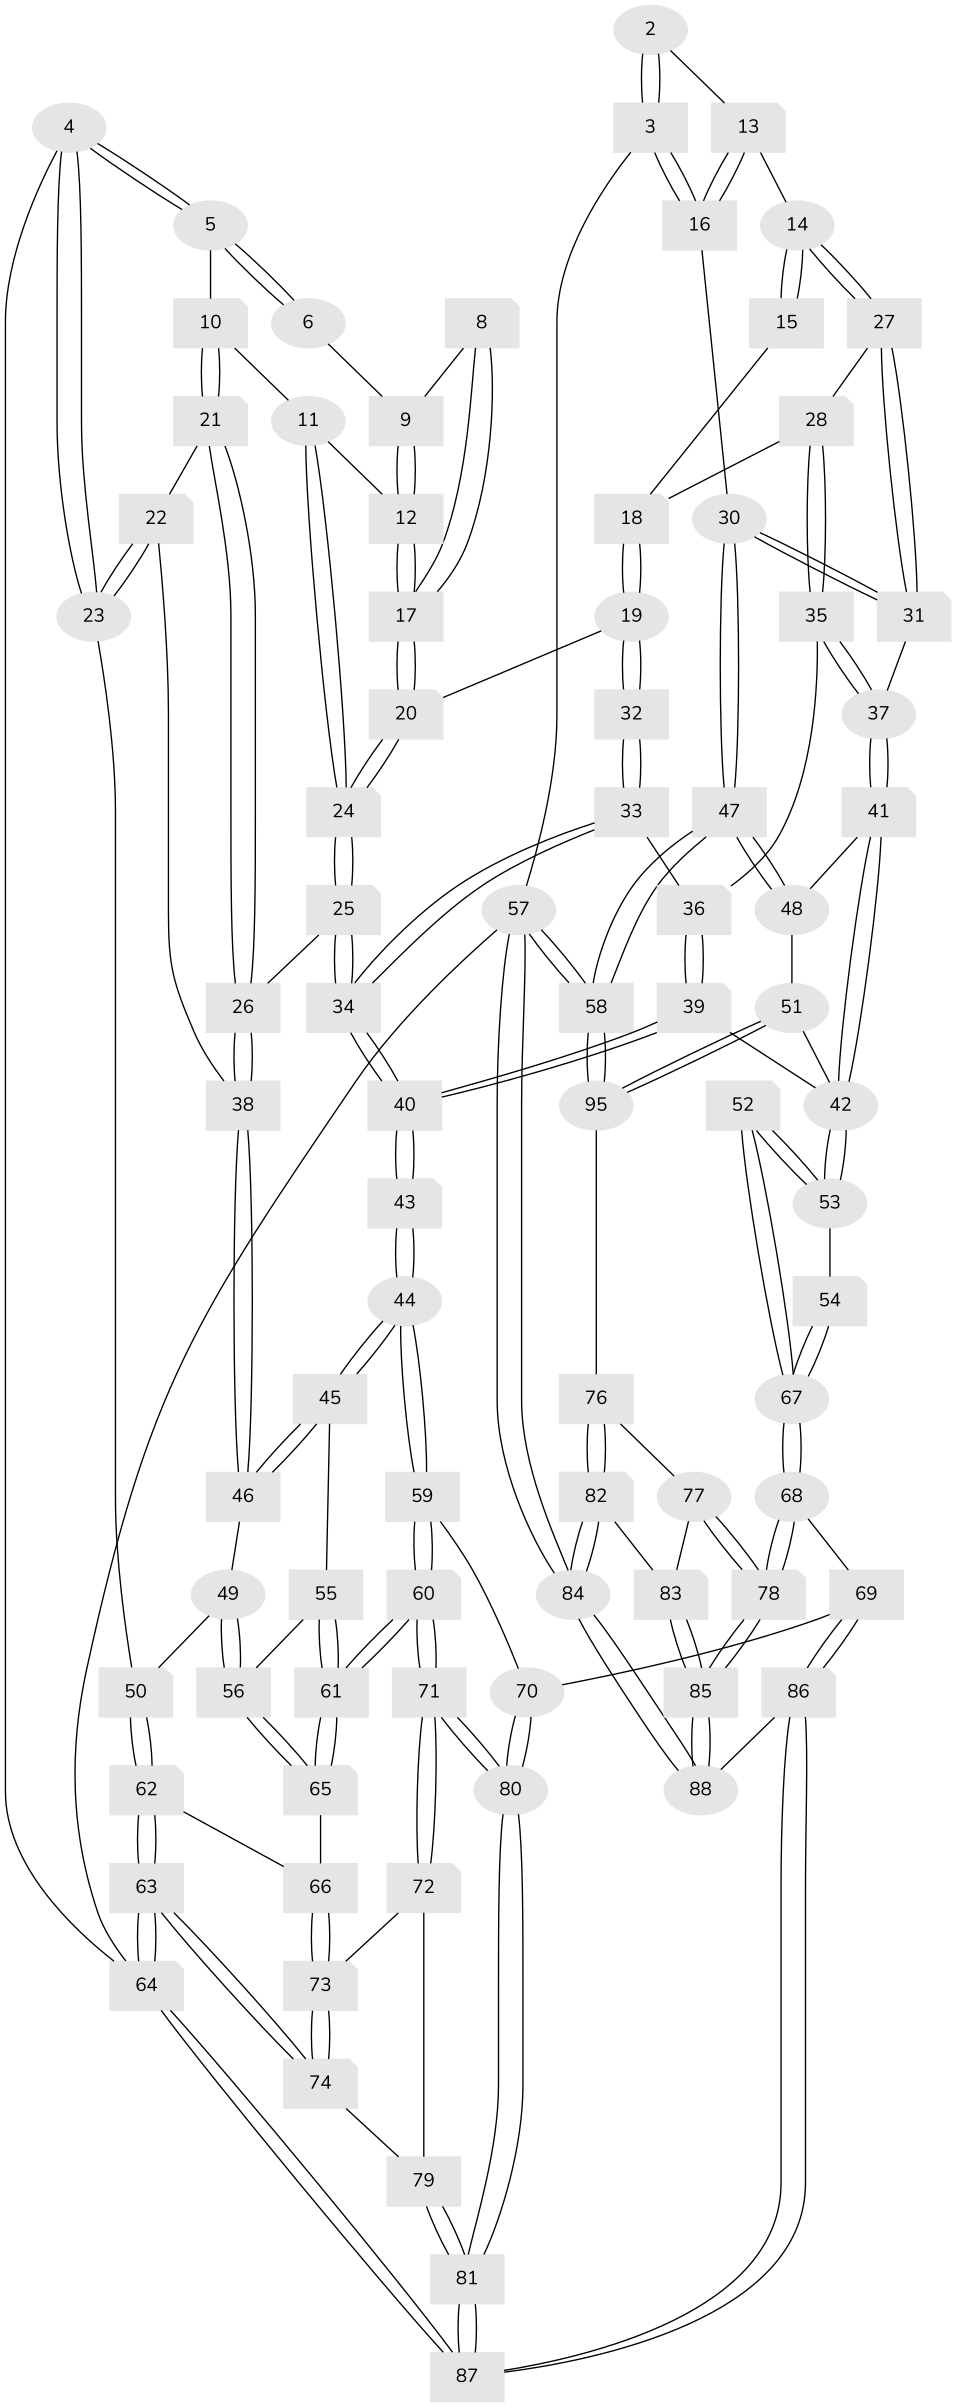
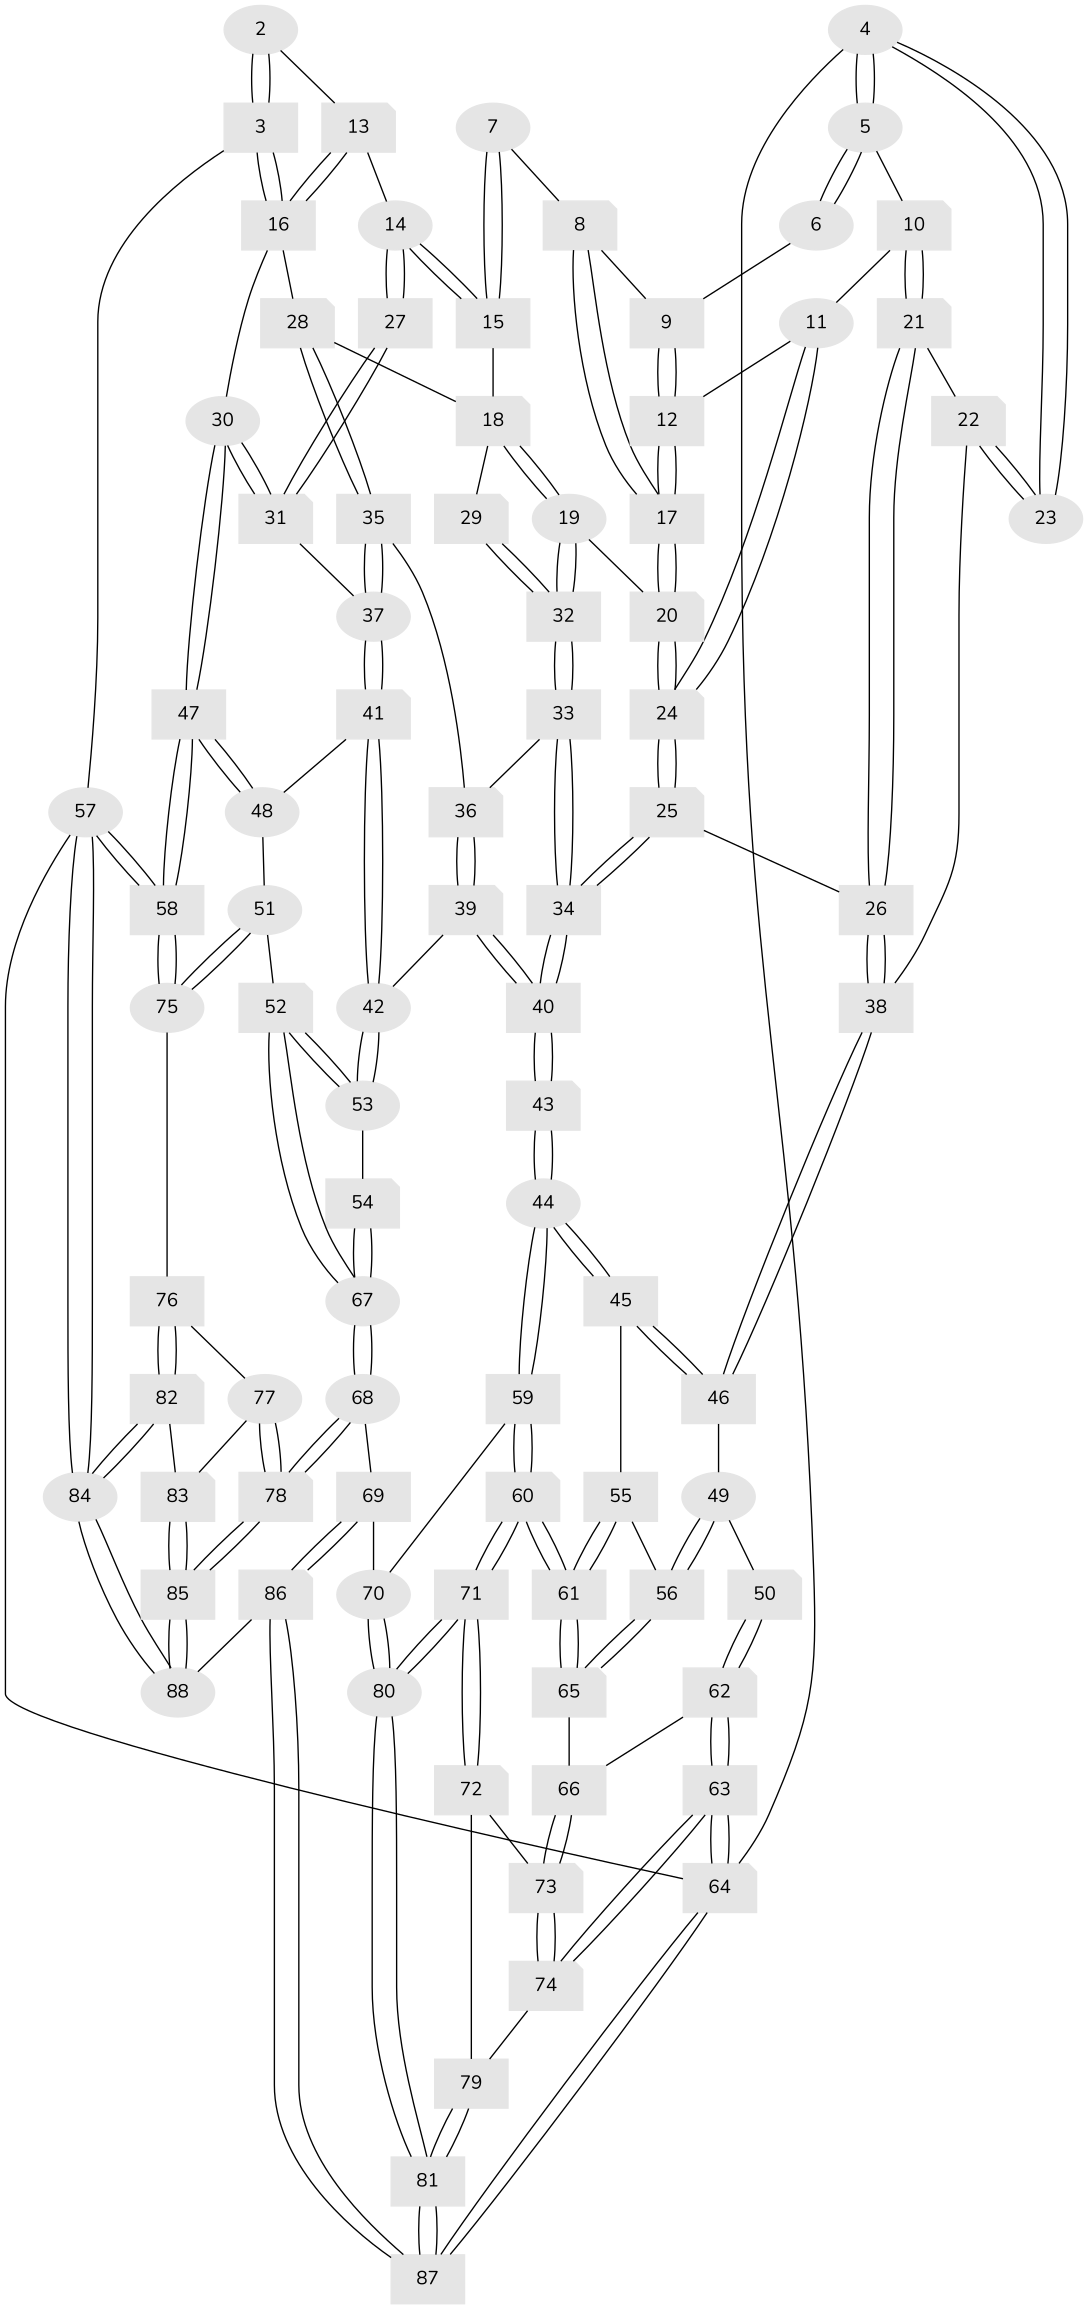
none -> (493, 128)
(850, 372) -> (288, 275)
none -> (471, 519)
(816, 1057) -> (270, 959)
(596, 1106) -> (167, 1008)
(115, 1154) -> none
